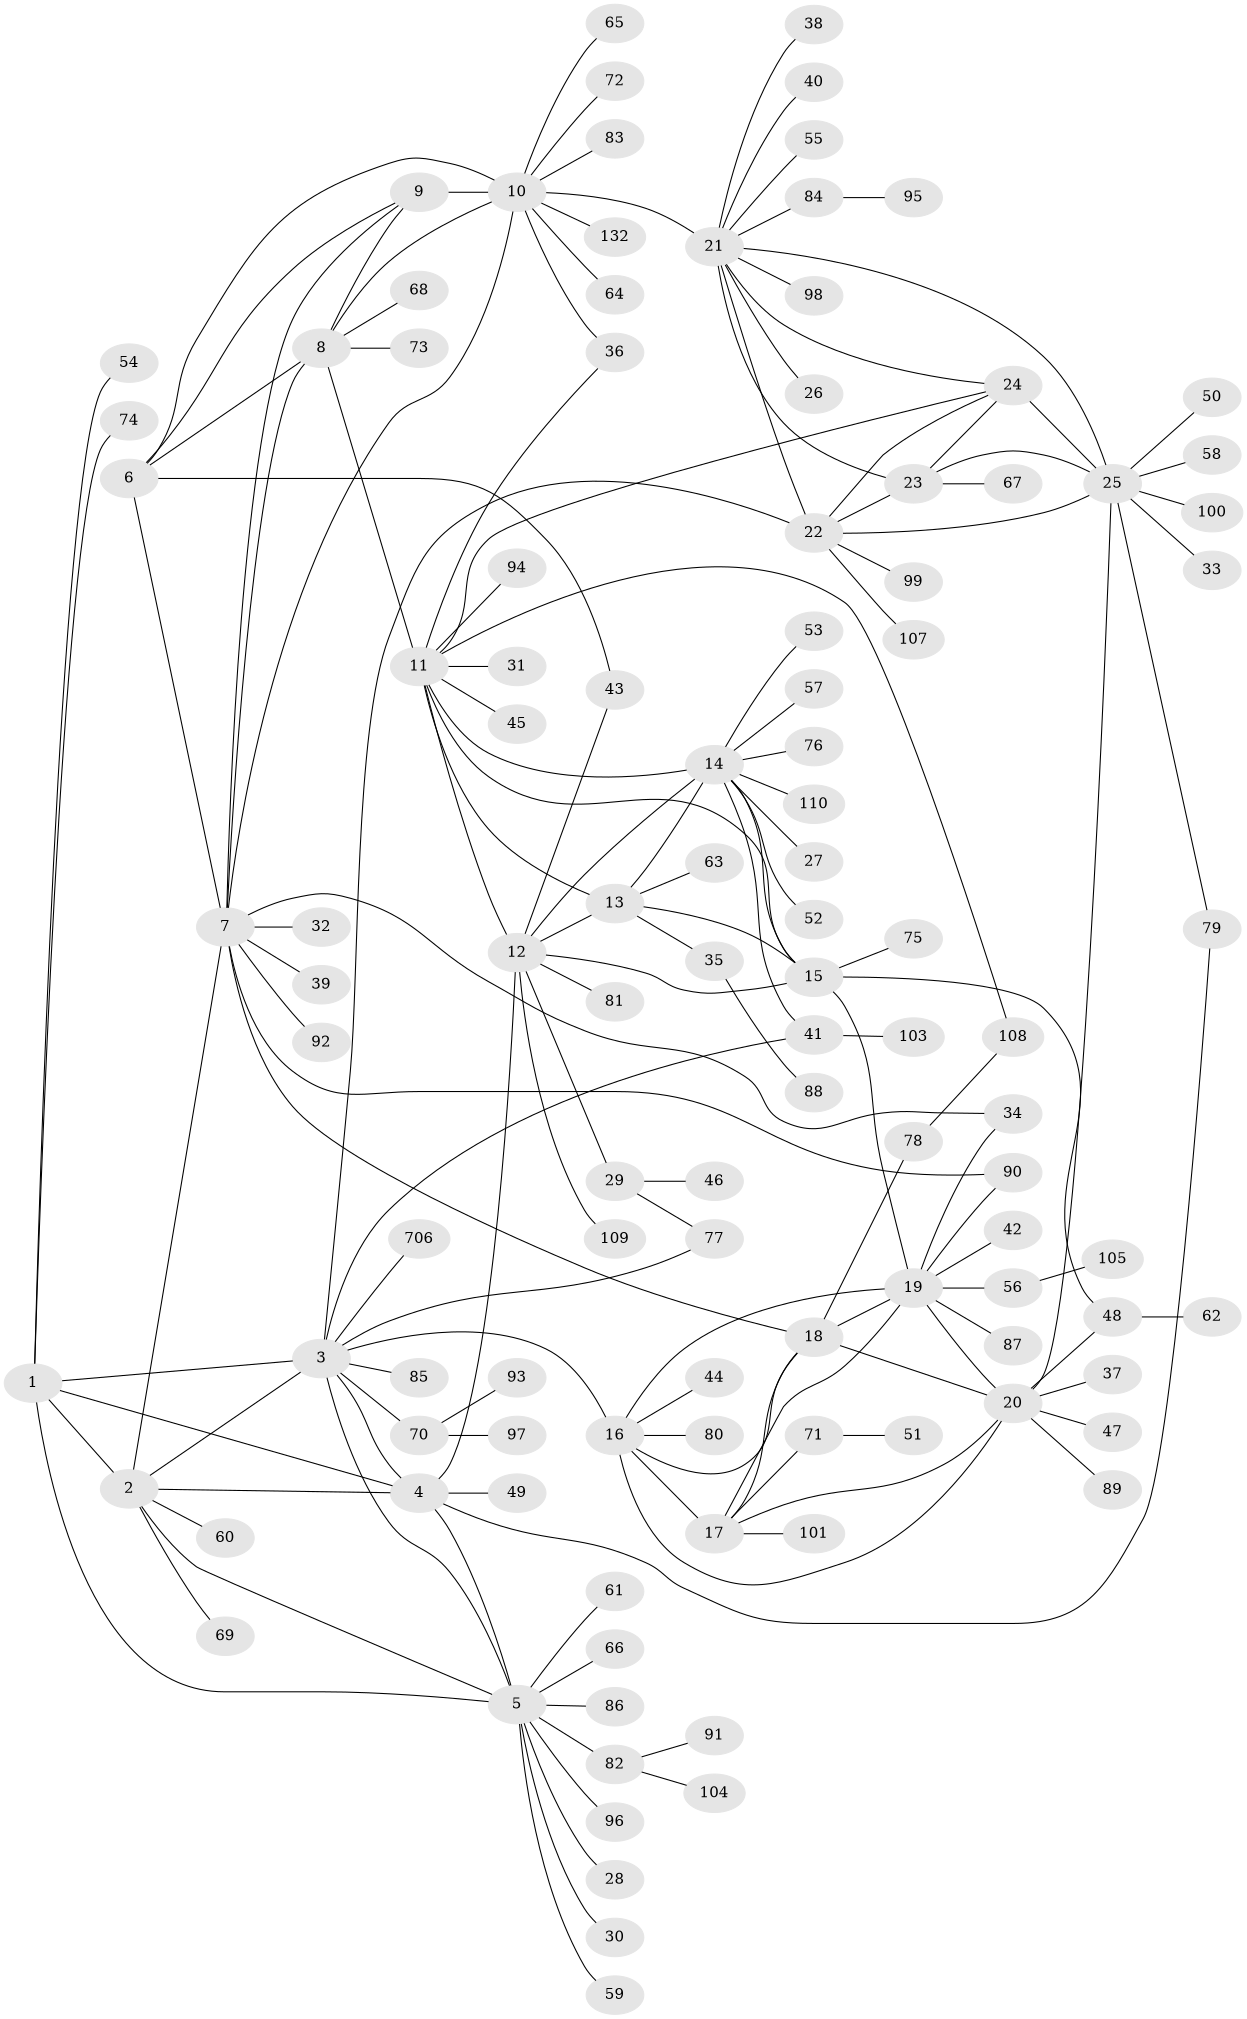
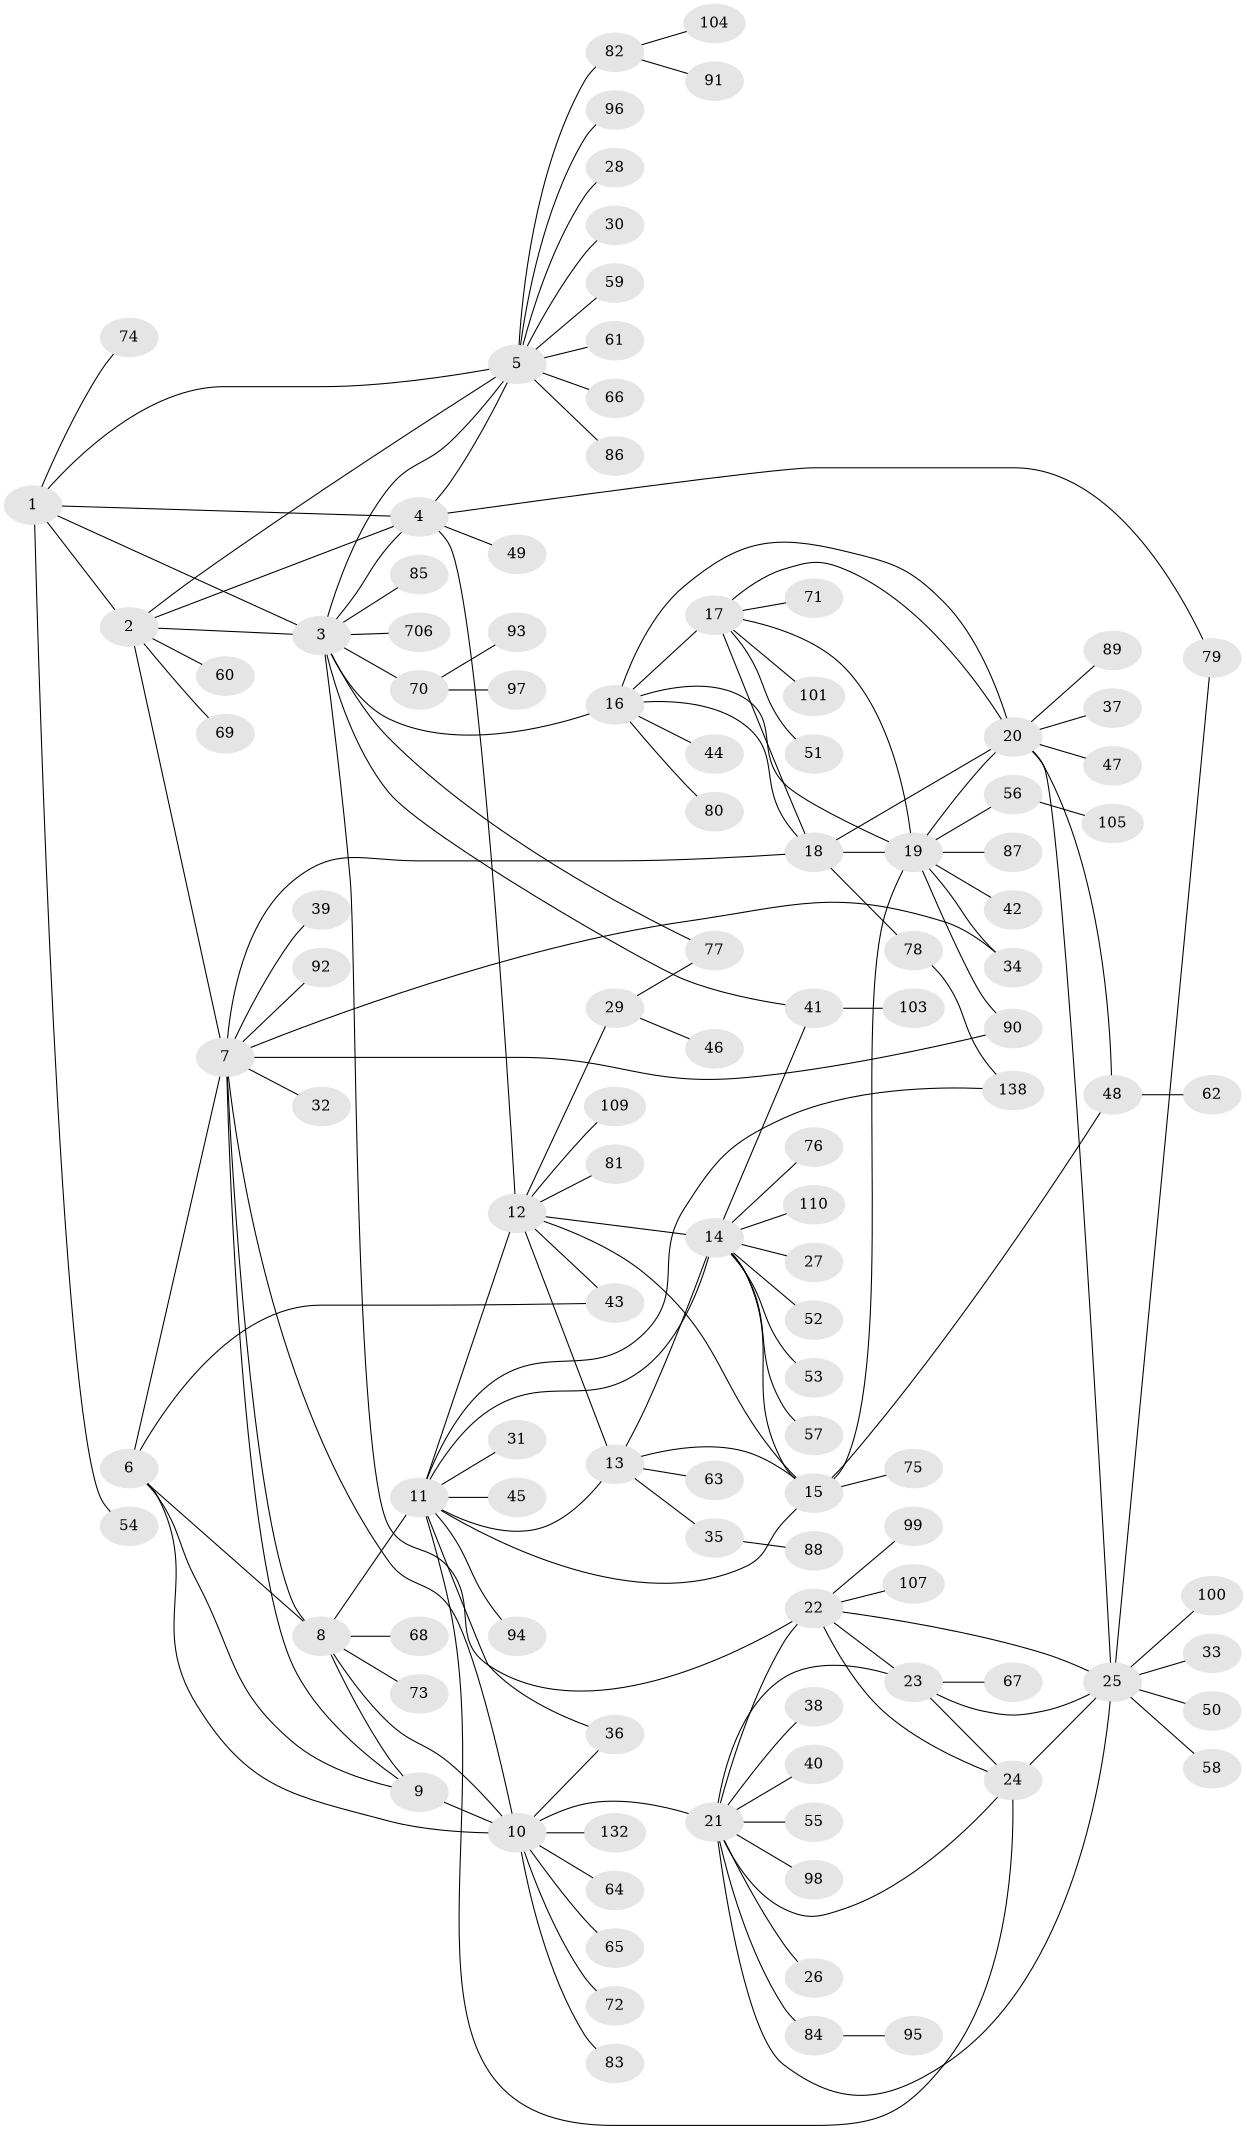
(1013, 1037) -> (1013, 1090)
(864, 1435) -> (763, 685)
